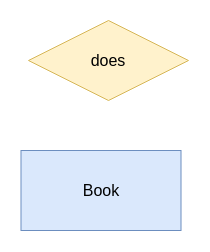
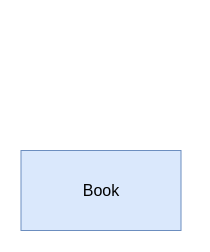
(109, 61) -> none
